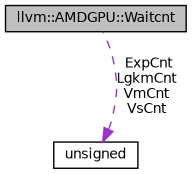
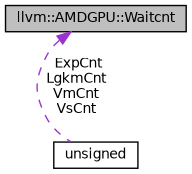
(116, 80) -> (38, 94)
